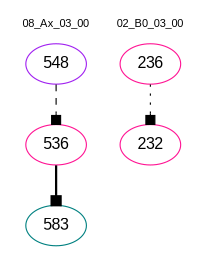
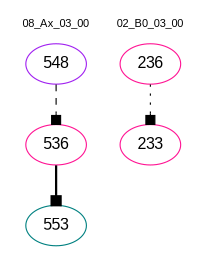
(150, 145) -> (150, 145)
(56, 226) -> (56, 226)
